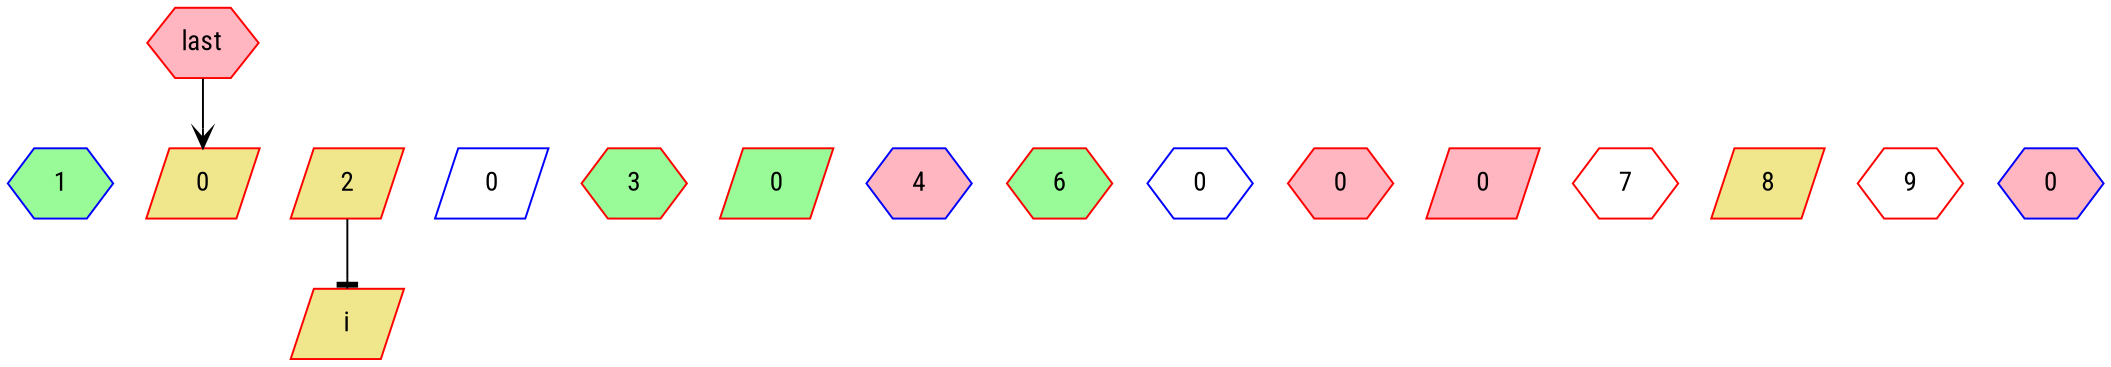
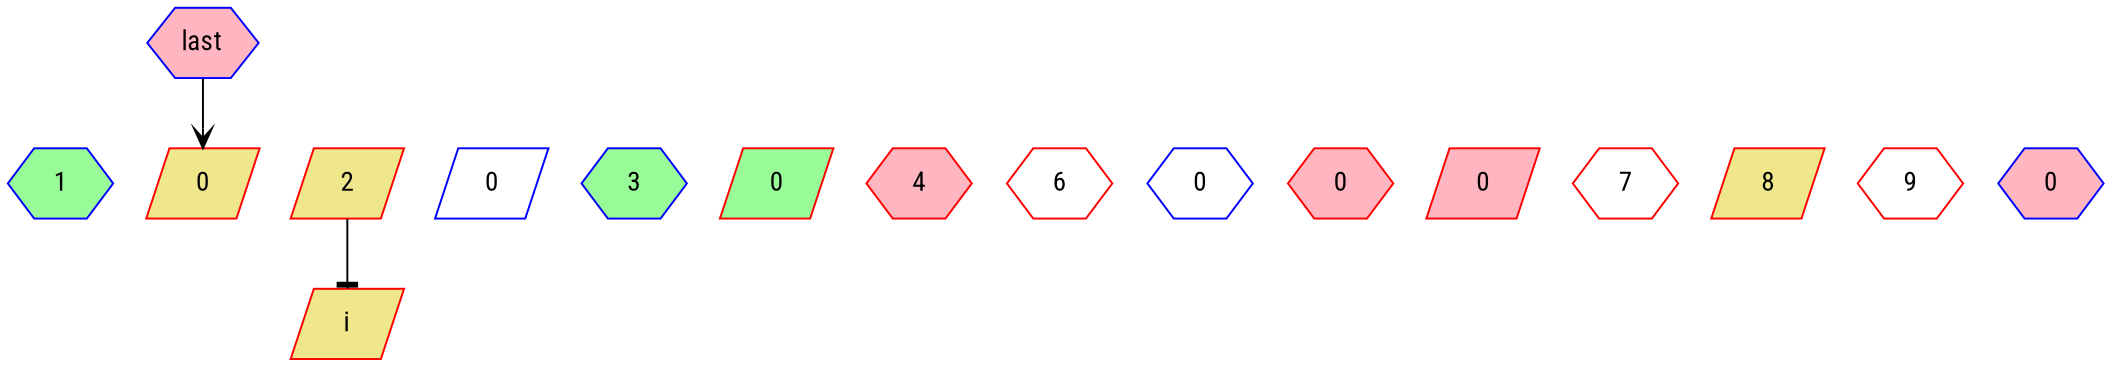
(203, 43) -> (203, 43)
(634, 183) -> (634, 183)
(919, 183) -> (919, 183)
(1060, 183) -> (1060, 183)
